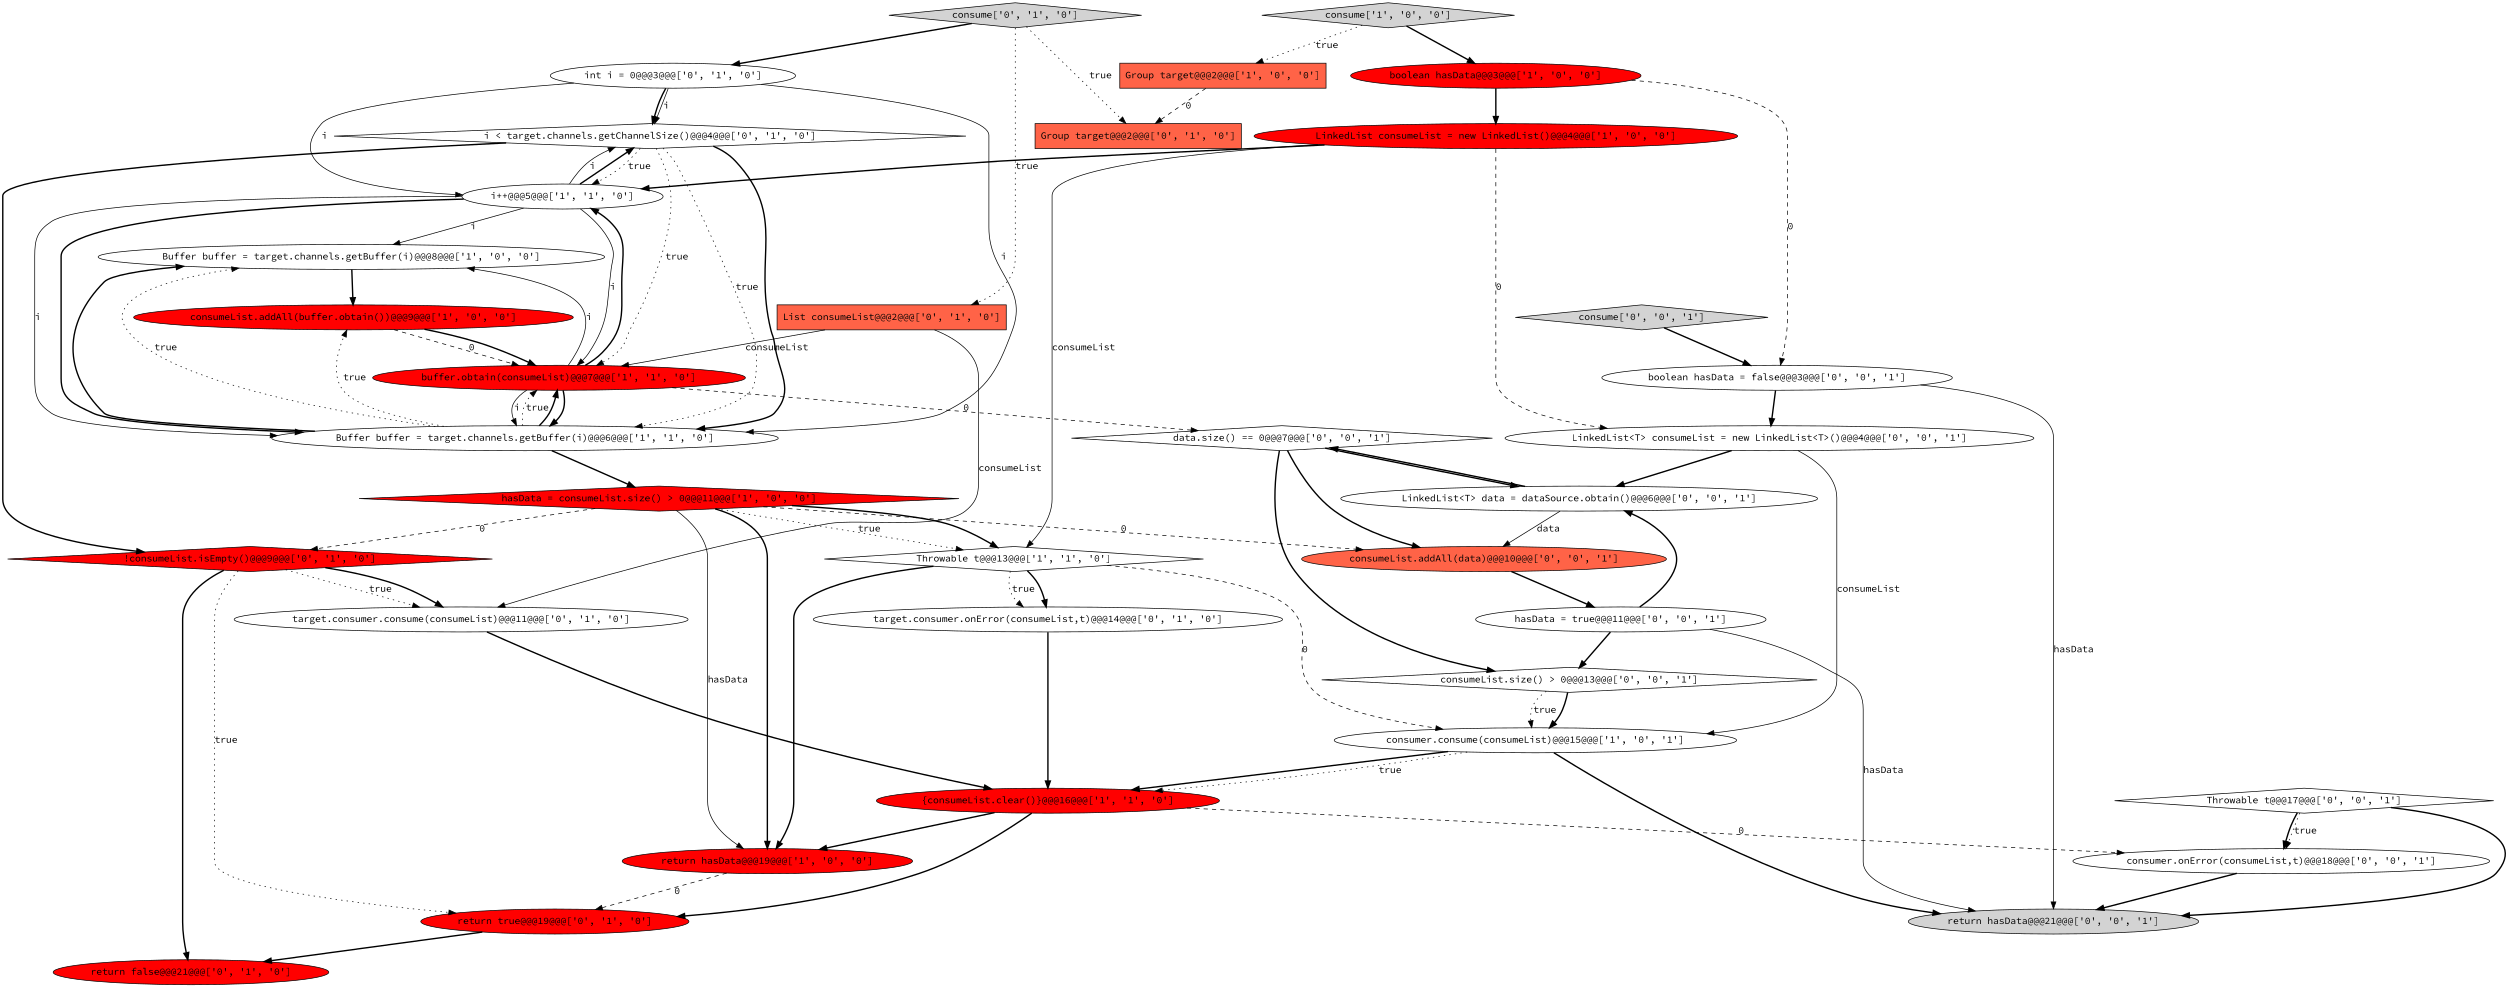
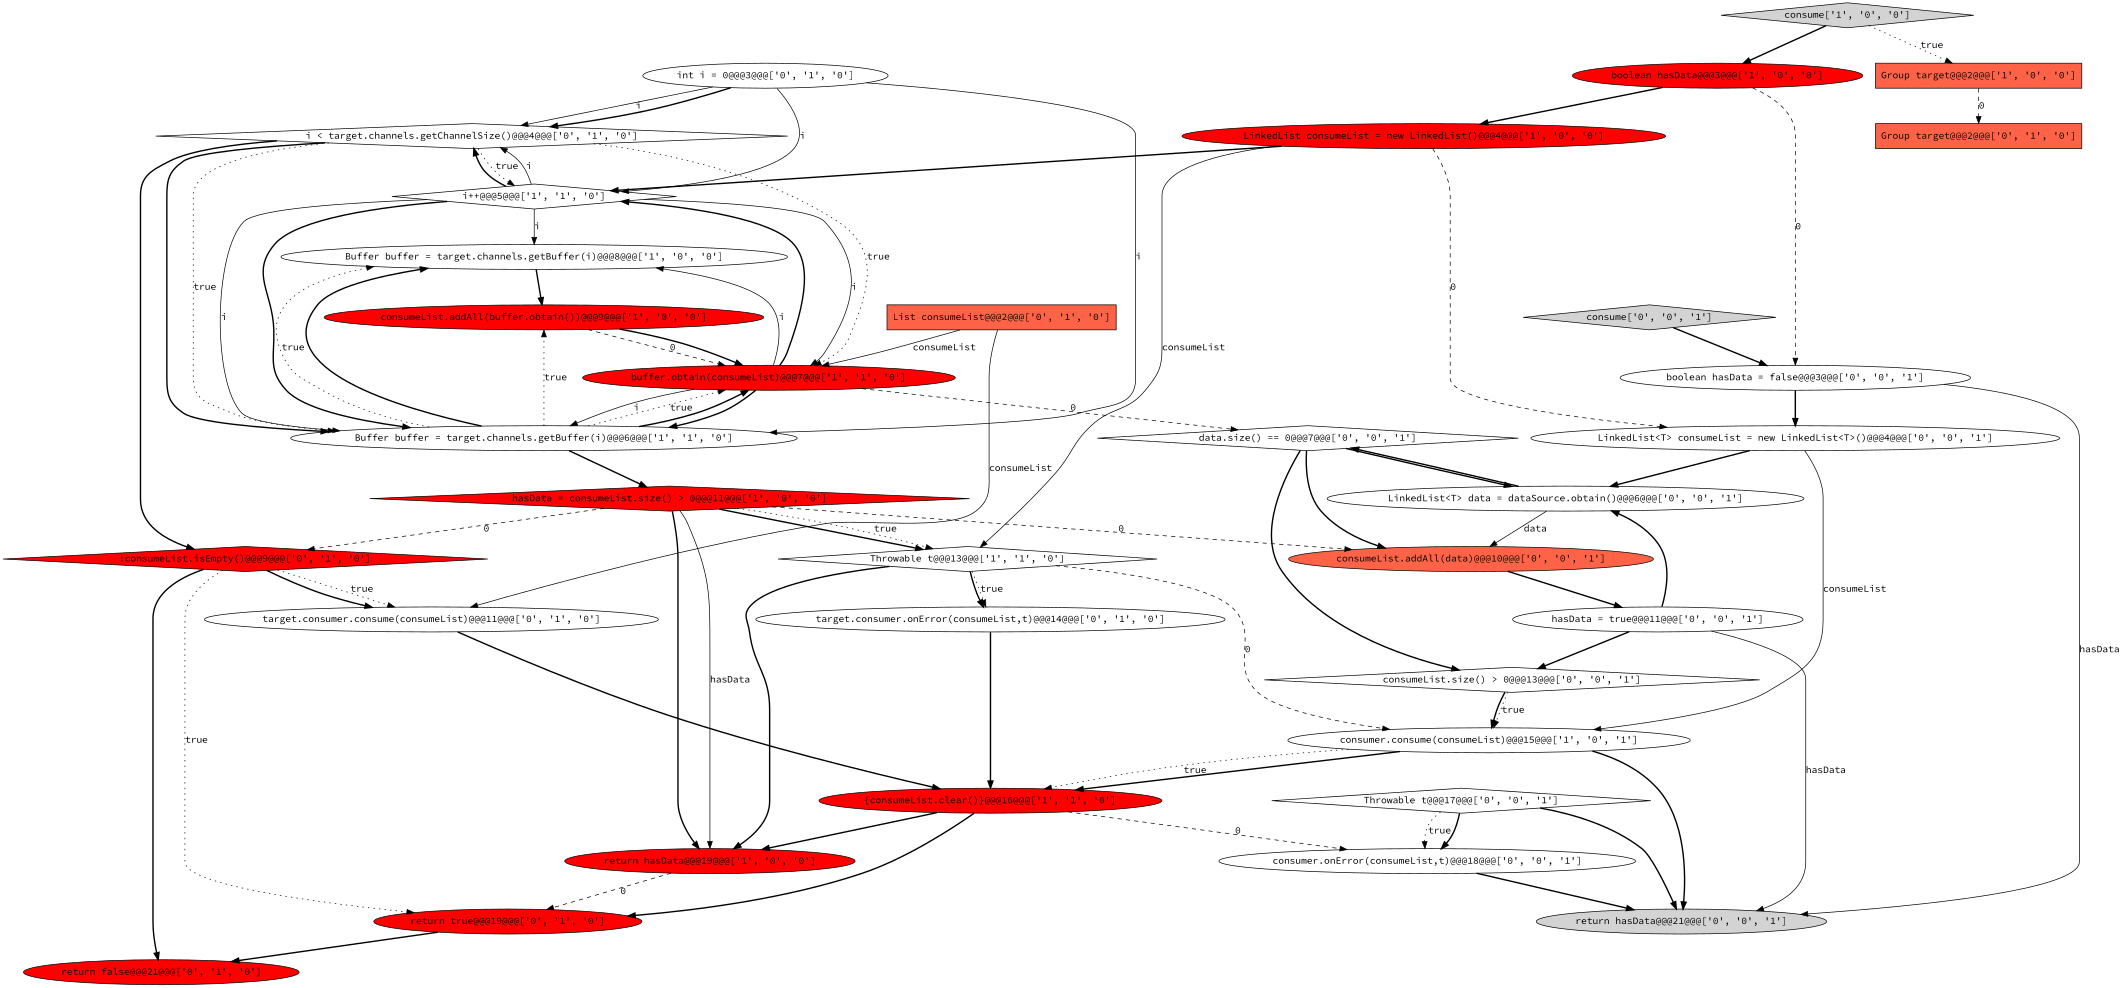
(1015, 15) -> none
(562, 197) -> (534, 197)
